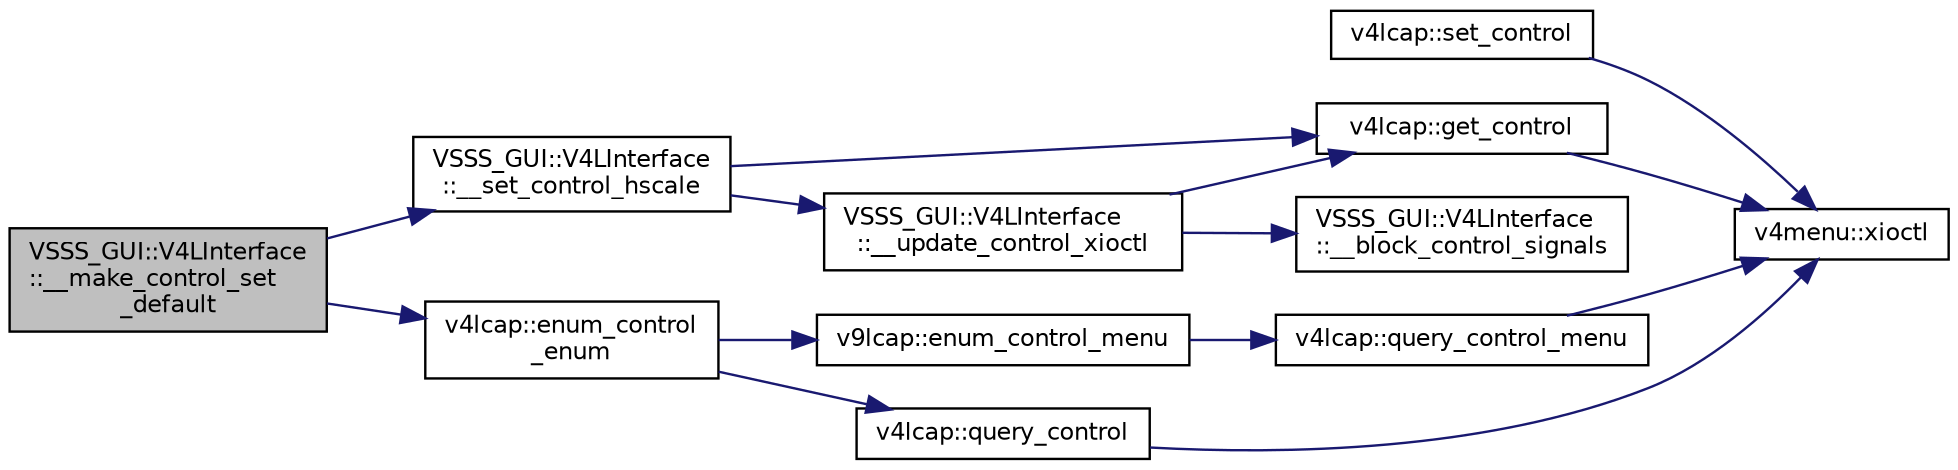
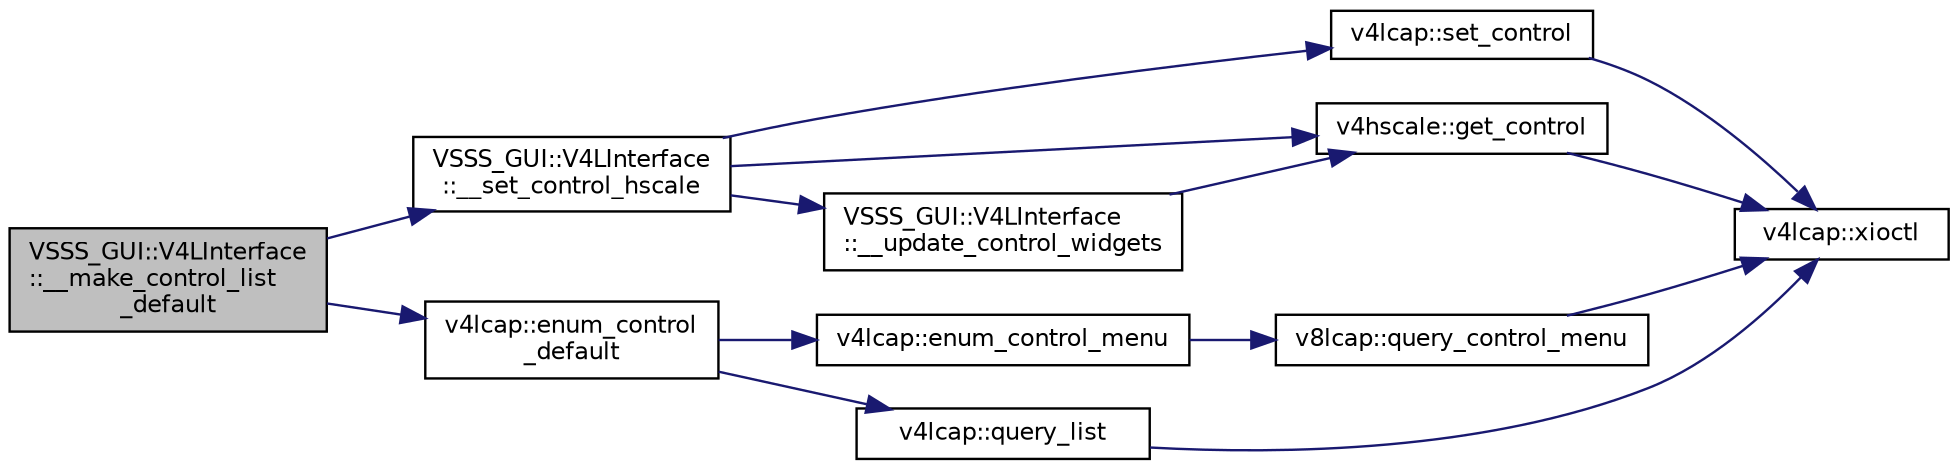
none -> (1014, 88)
(1462, 129) -> (1462, 129)
(1003, 232) -> (1003, 232)
(1462, 234) -> none
(1842, 234) -> (1842, 234)
(168, 280) -> (168, 280)
(572, 340) -> (572, 340)
(1003, 340) -> (1003, 340)
(1462, 340) -> (1462, 340)
(1003, 434) -> (1003, 434)
